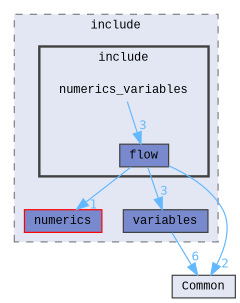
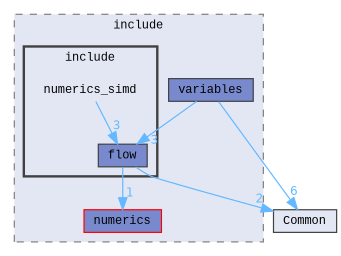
(124, 90) -> (91, 90)
(154, 184) -> (172, 119)
